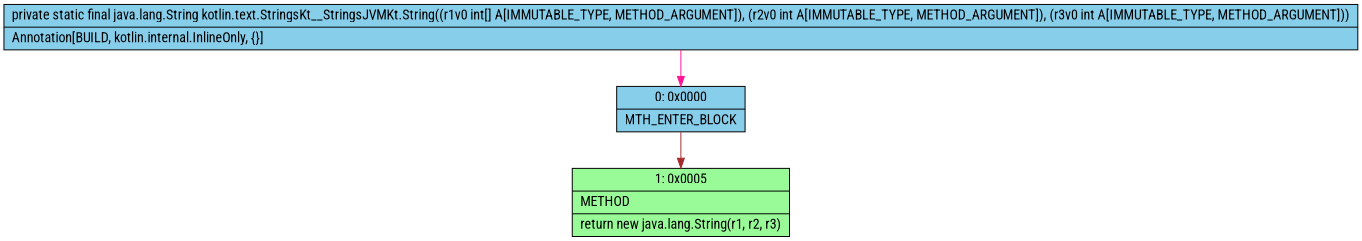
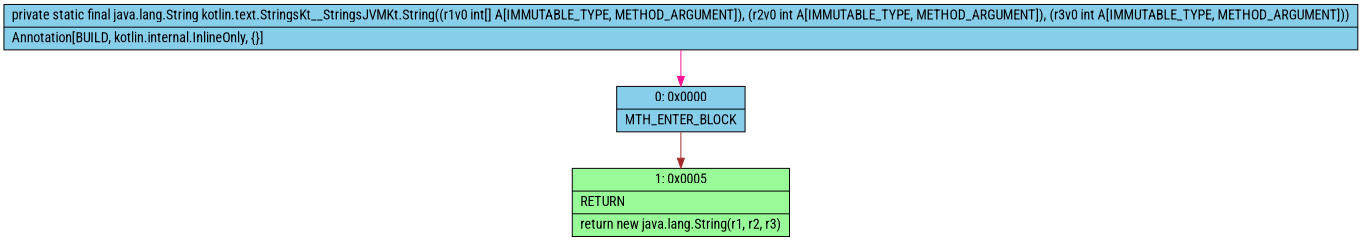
(605, 202) -> (603, 202)
